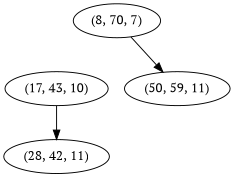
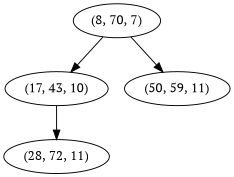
none -> (90, 51)
(57, 157) -> (57, 157)
